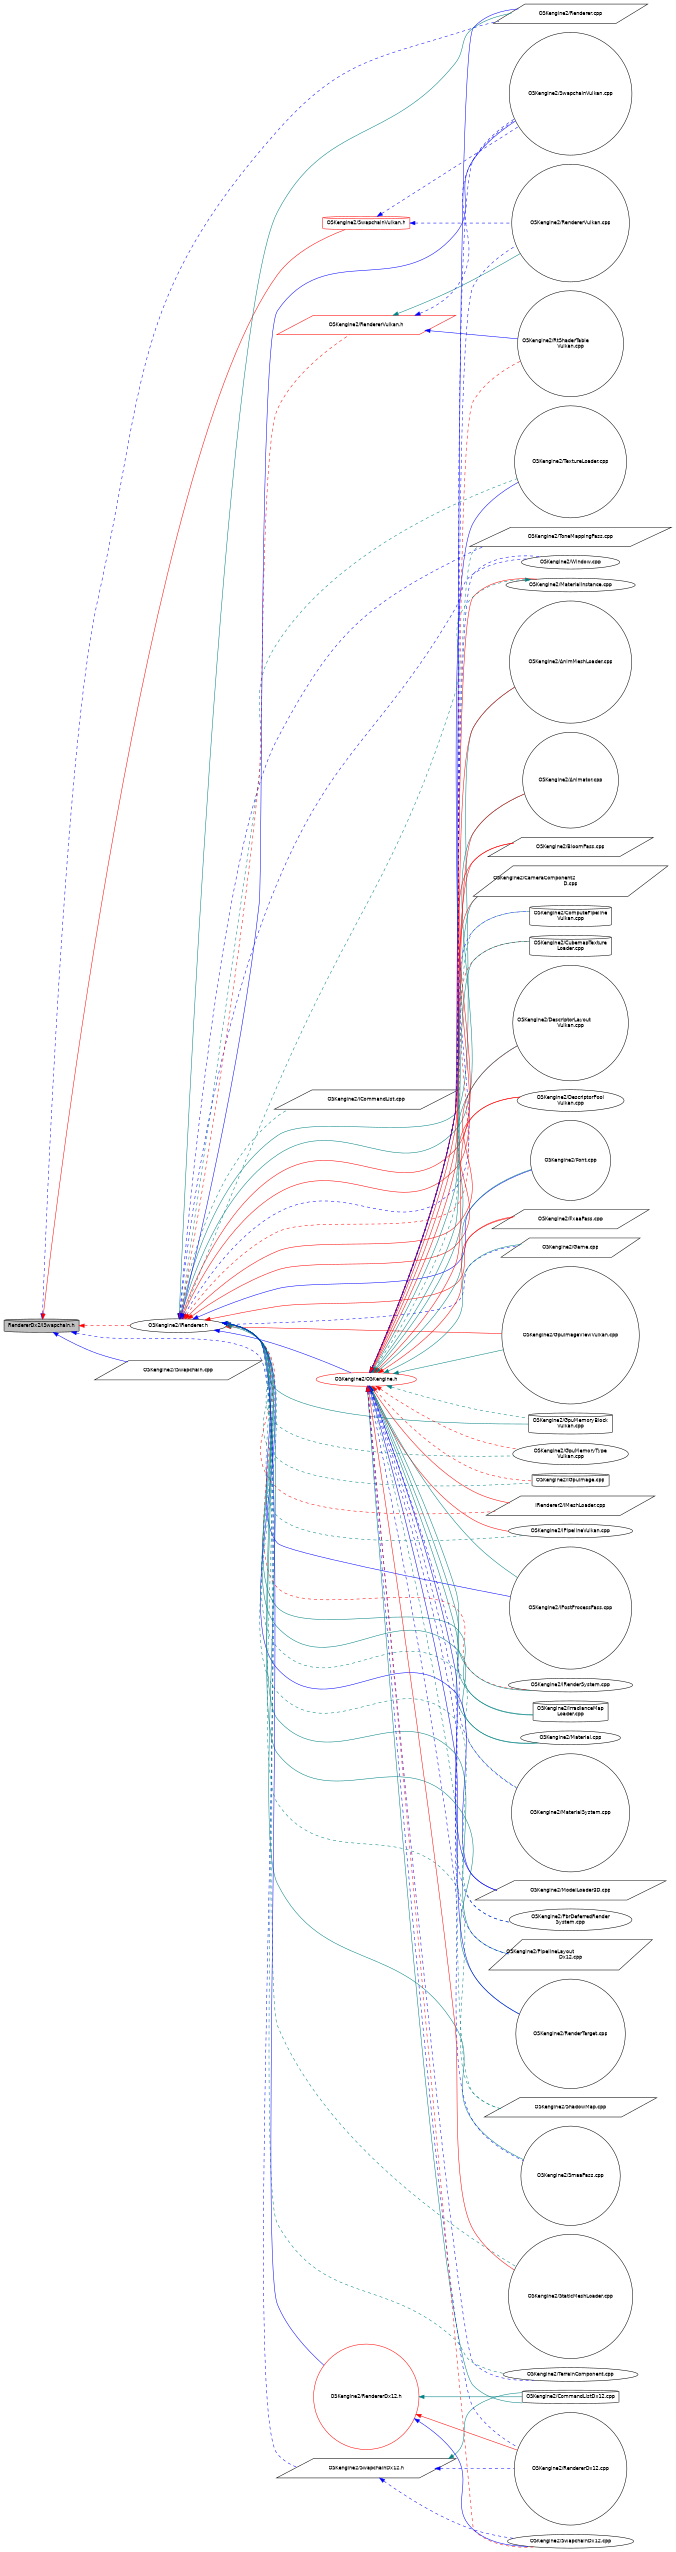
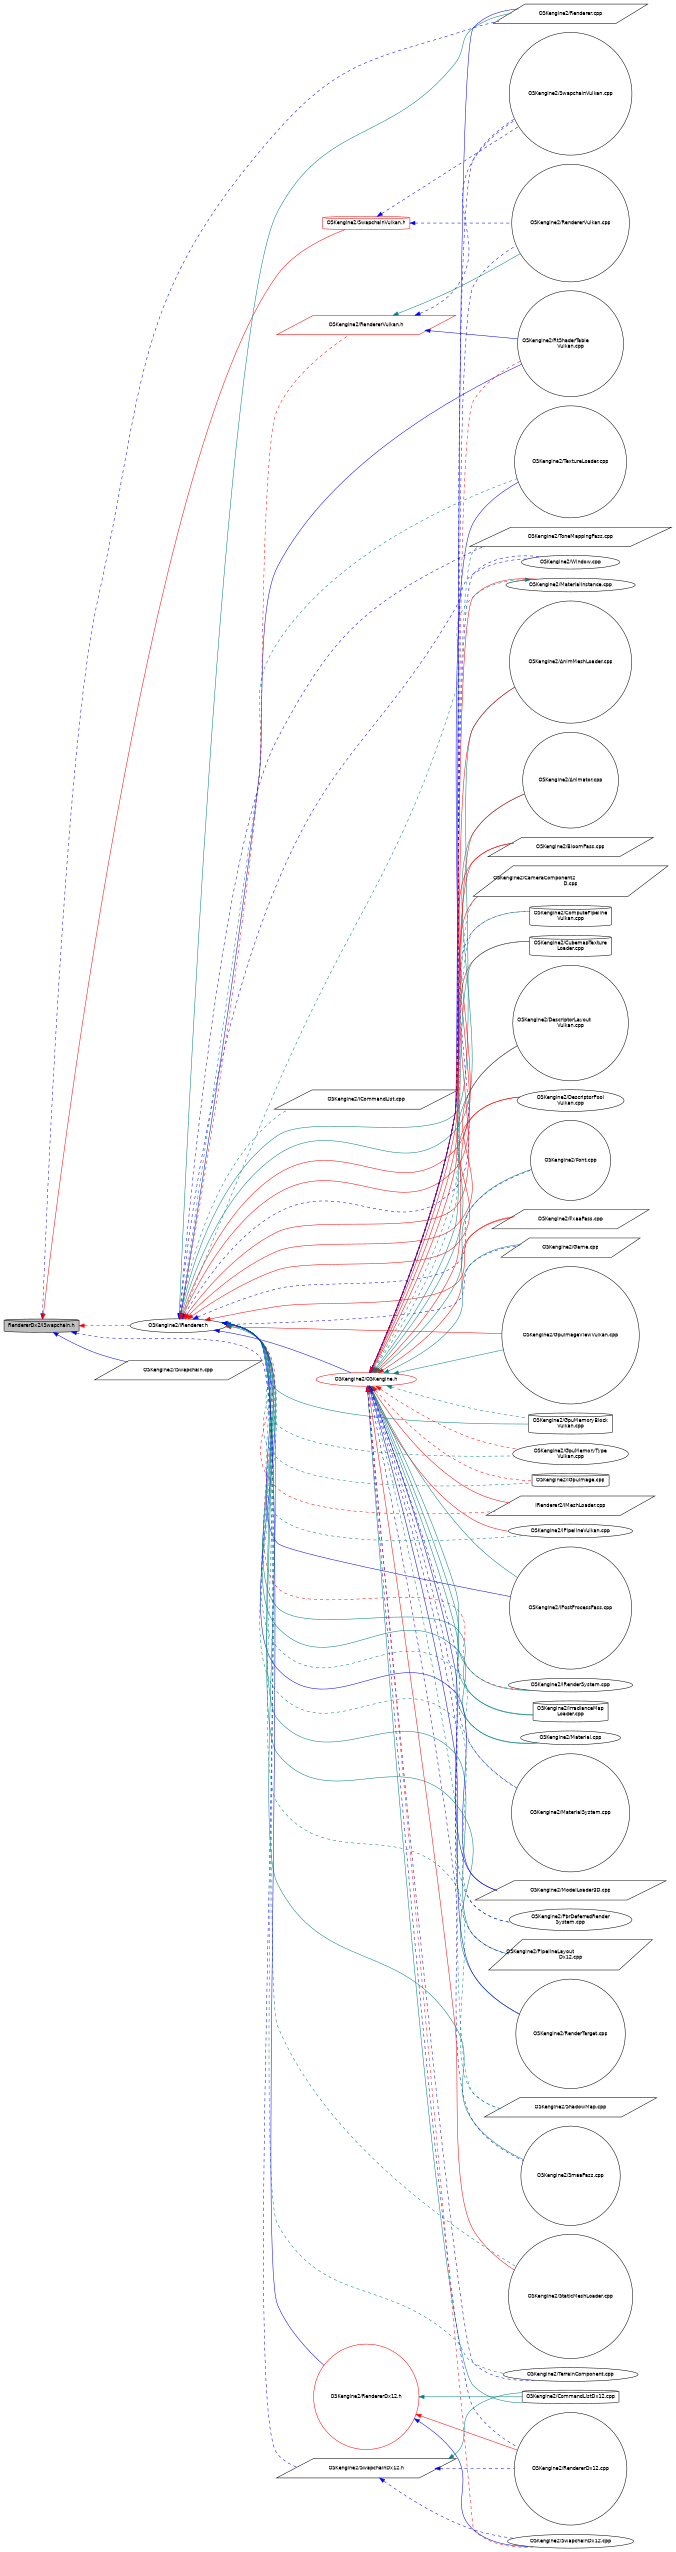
(261, 816) -> (269, 593)
(467, 1175) -> (467, 1175)
(451, 1201) -> (451, 1201)
(392, 1282) -> (392, 1282)
